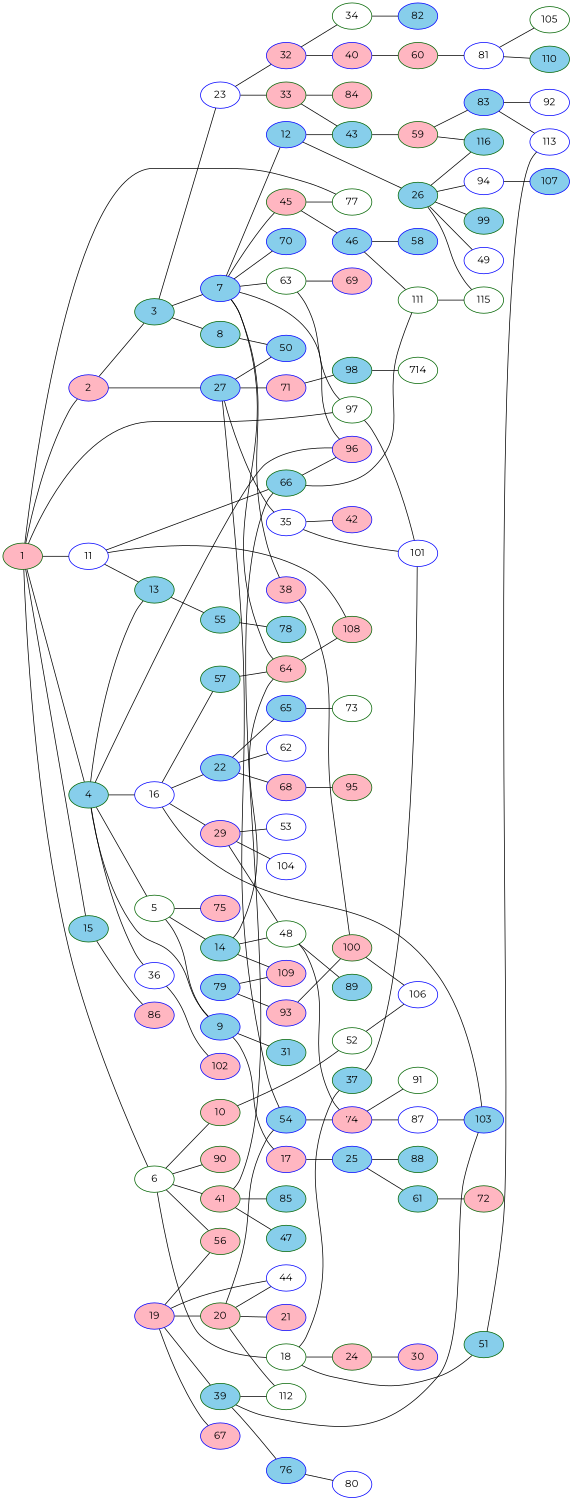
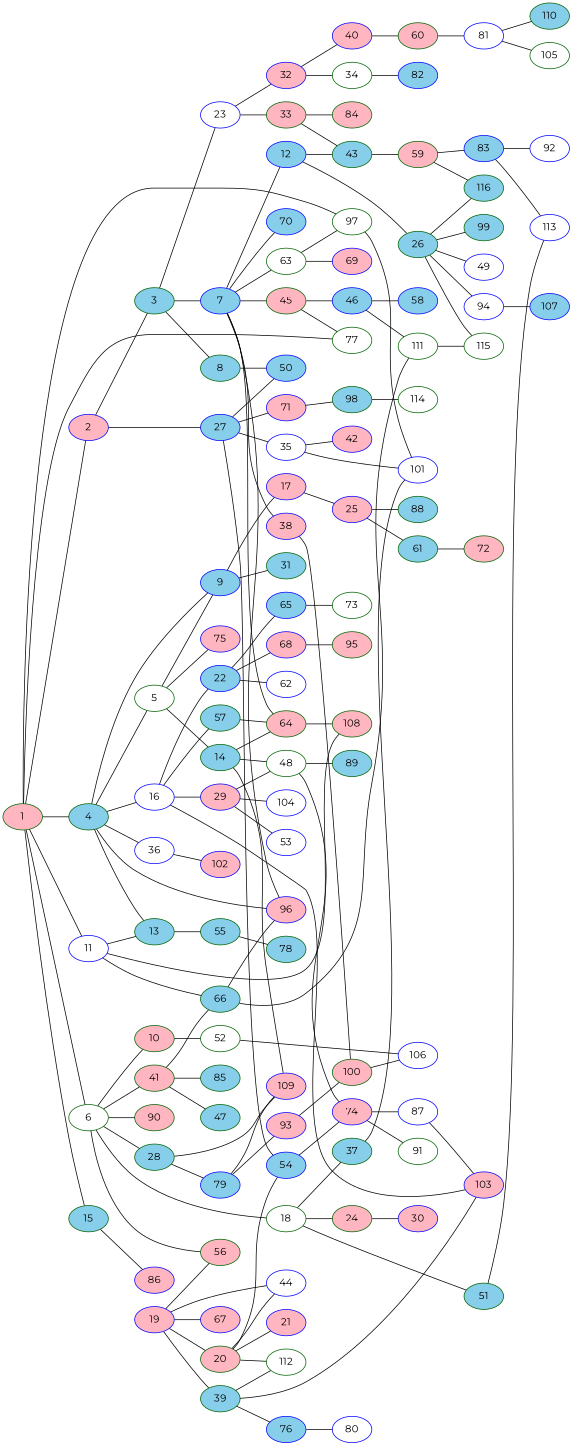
(418, 370) -> (418, 400)
(484, 1120) -> (484, 1185)
none -> (154, 1157)
(352, 1159) -> (352, 509)
